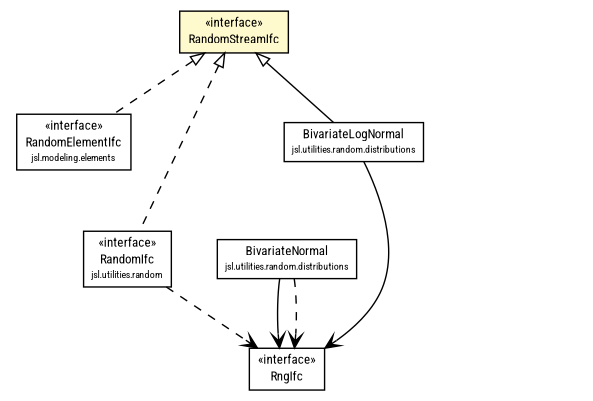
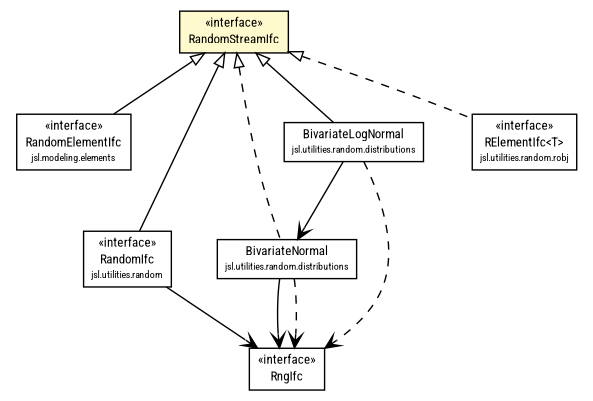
(153, 88) -> (153, 88)
none -> (524, 142)
(179, 148) -> (179, 148)
none -> (255, 154)
none -> (324, 195)
(388, 258) -> (388, 258)
(206, 313) -> (206, 313)
